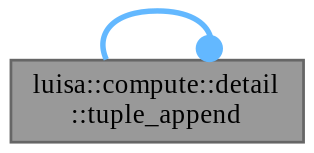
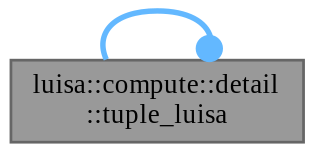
(157, 101) -> (157, 101)
